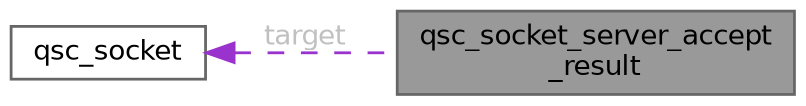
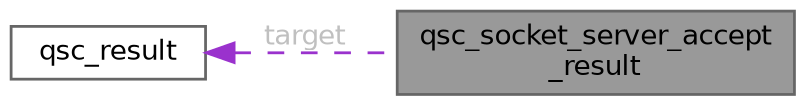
(108, 53) -> (108, 53)
